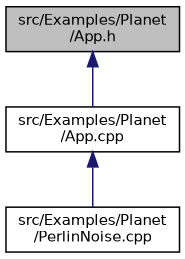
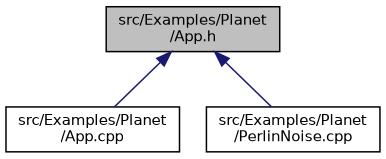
(93, 187) -> (249, 85)
